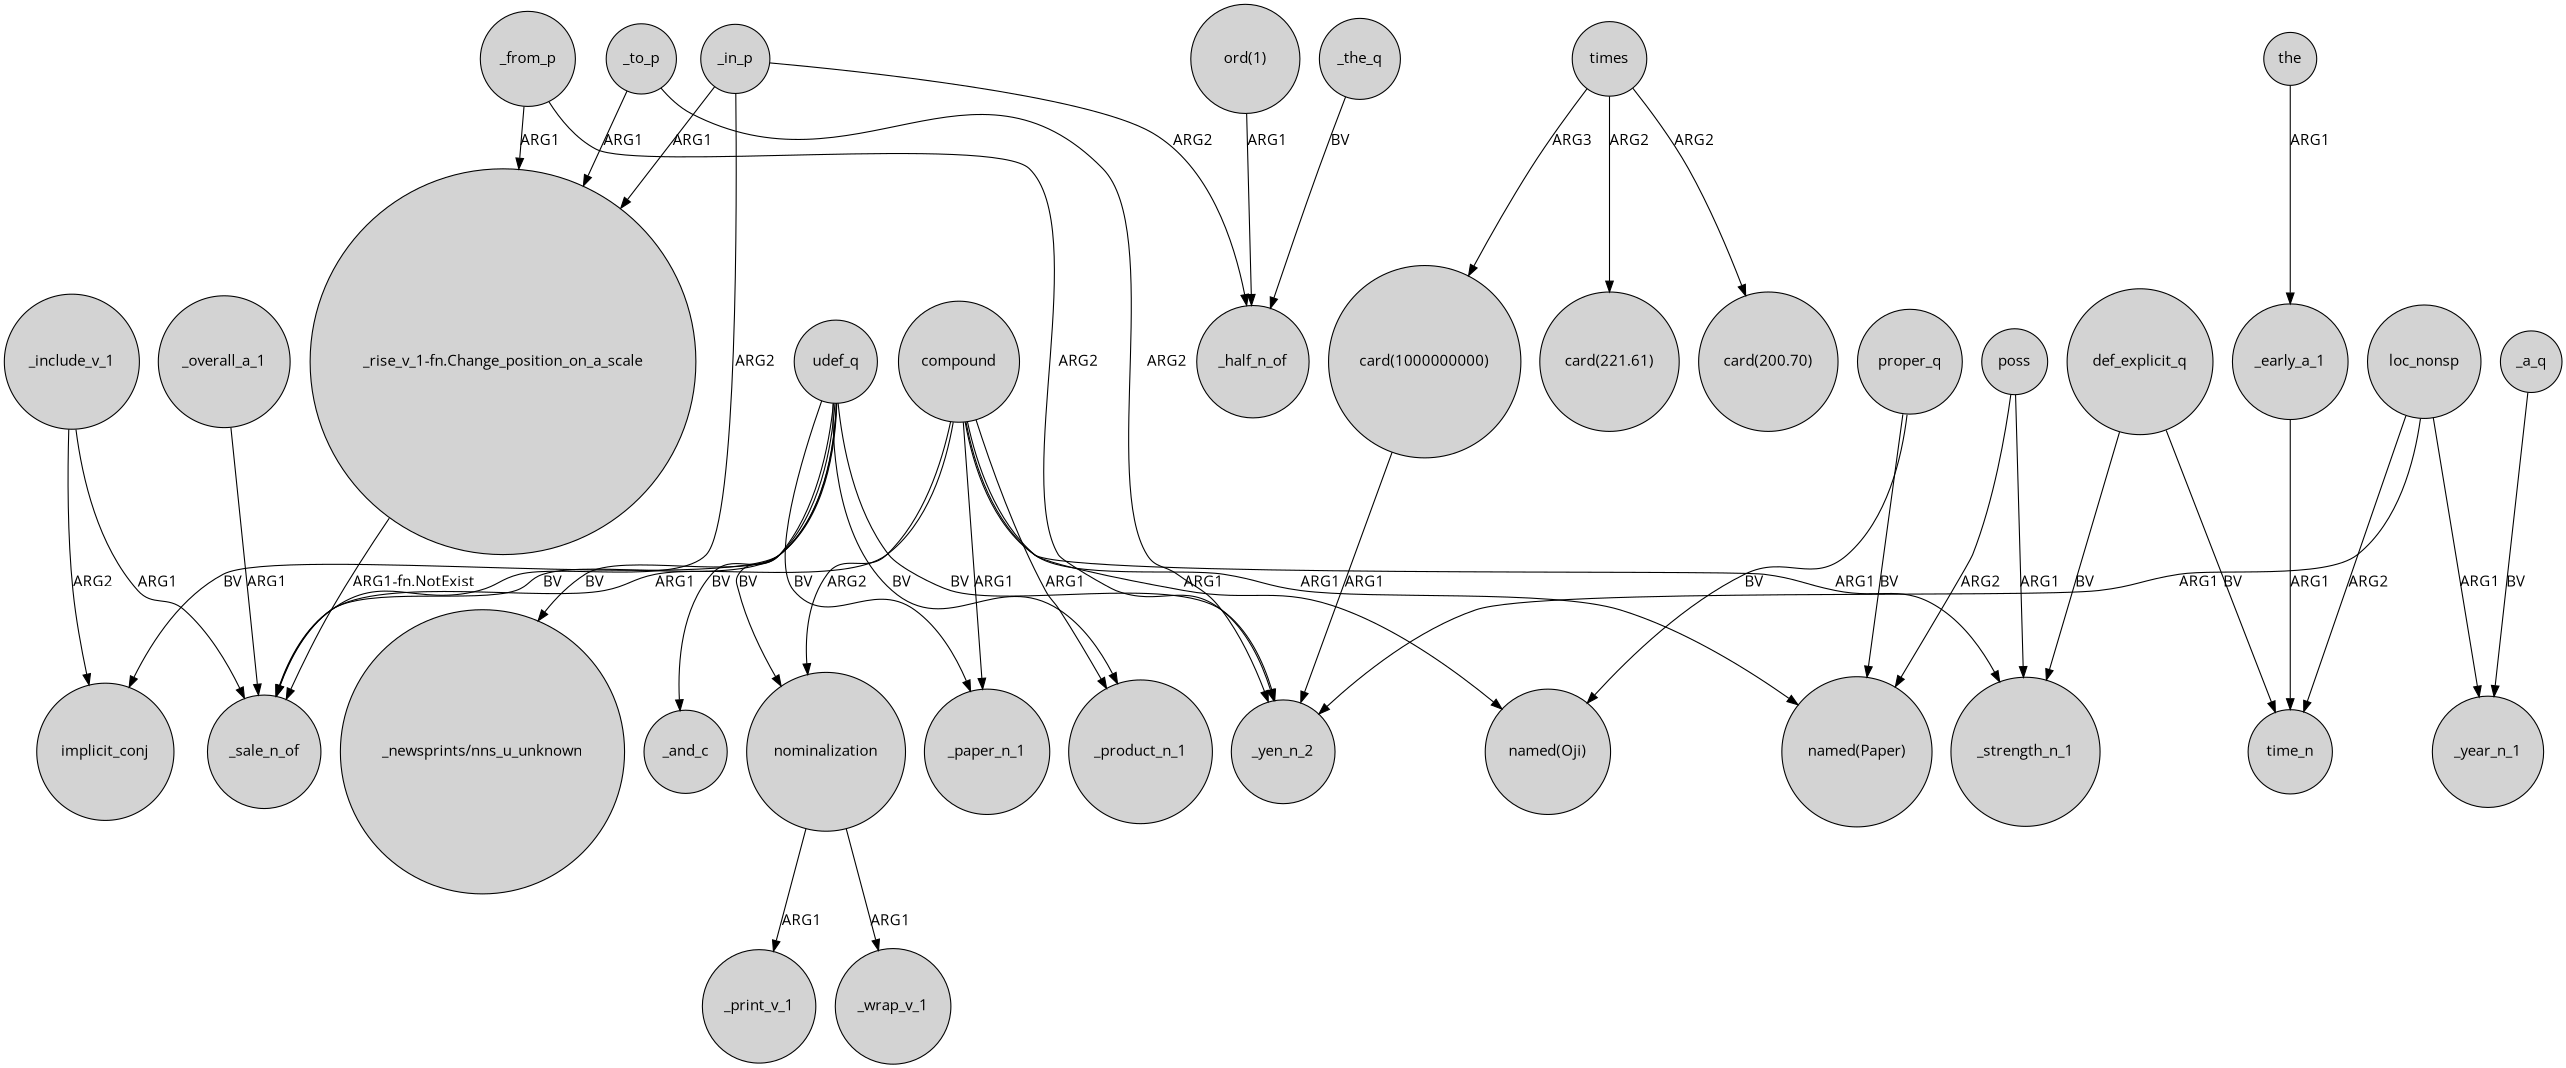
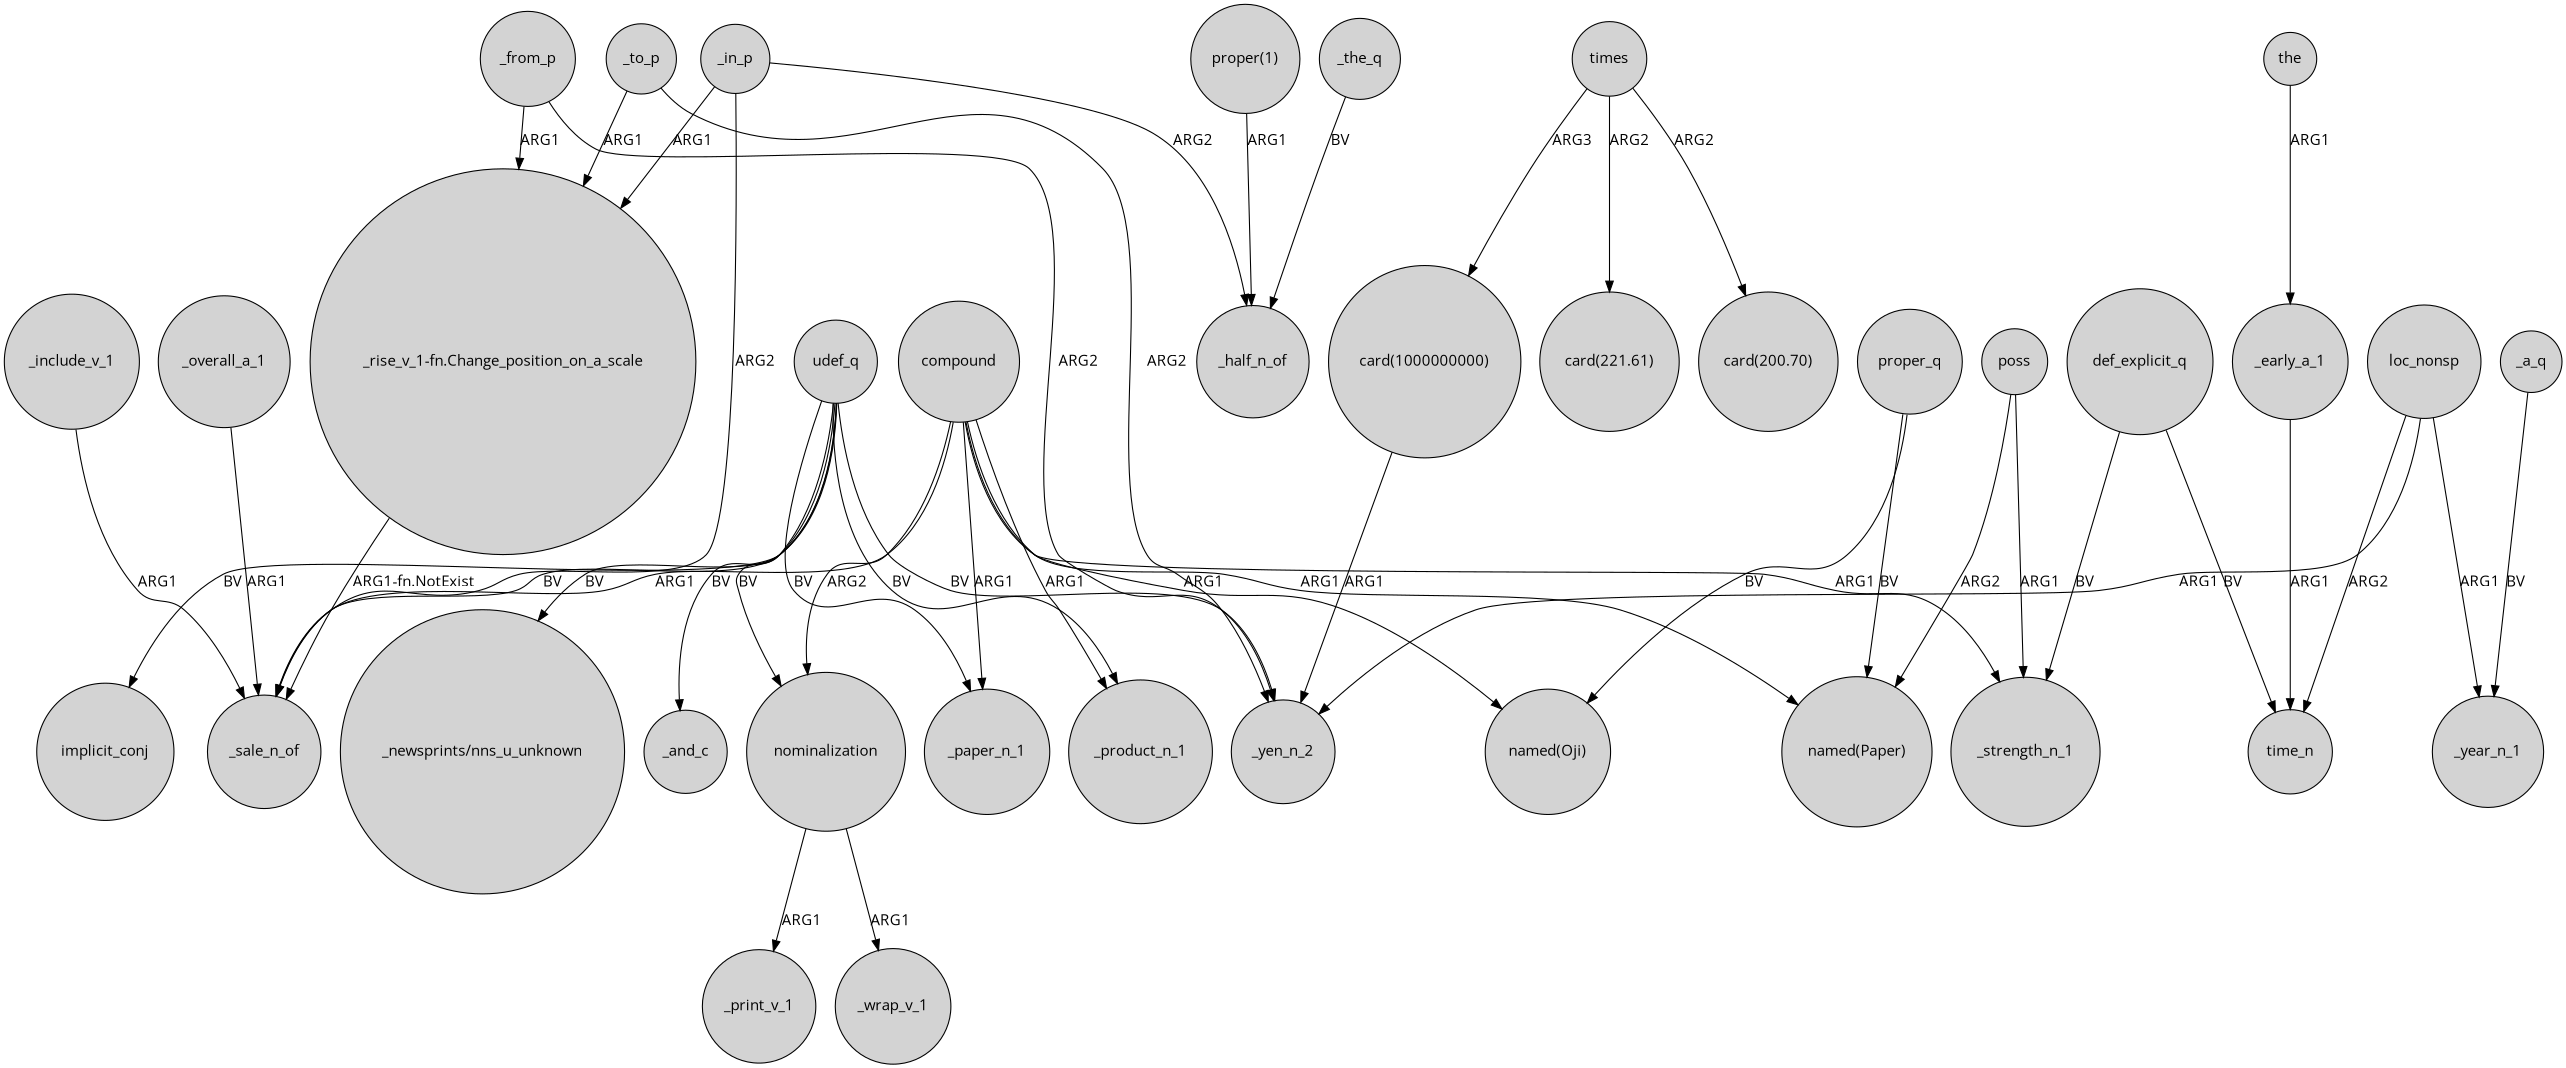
(1245, 59) -> (1245, 59)
(70, 552) -> none
